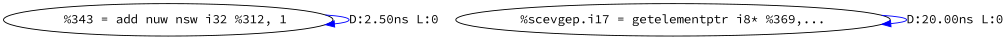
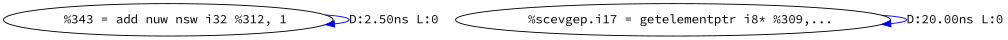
(673, 20) -> (673, 20)
